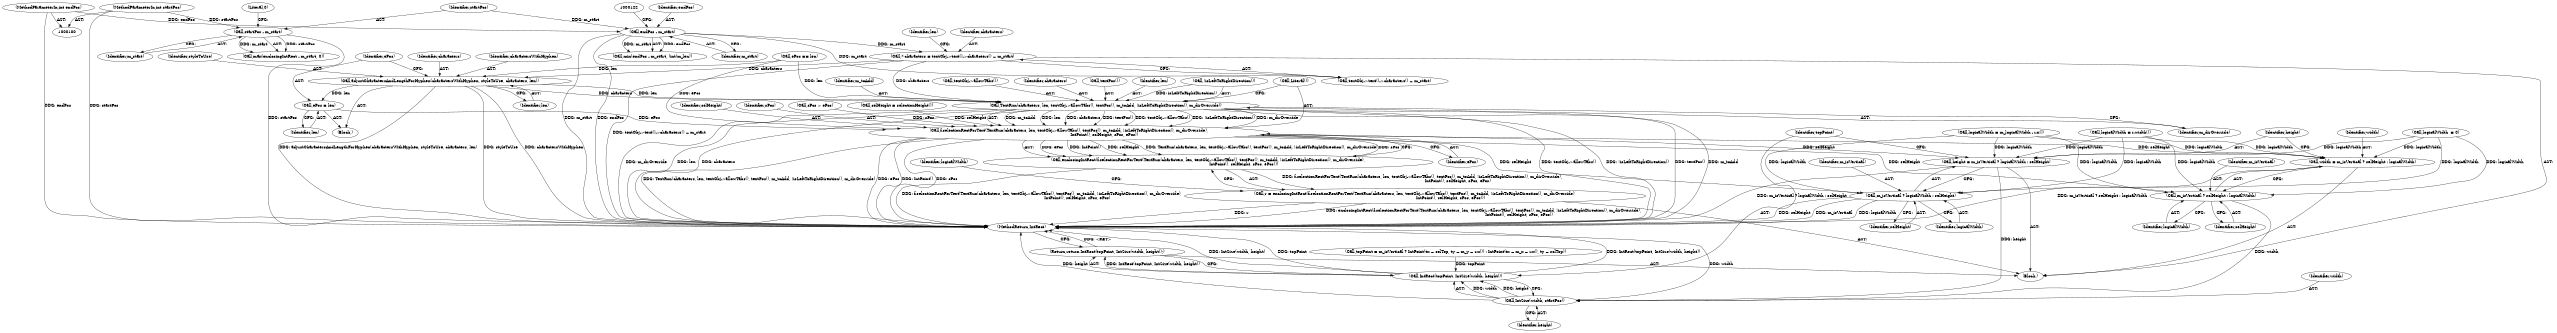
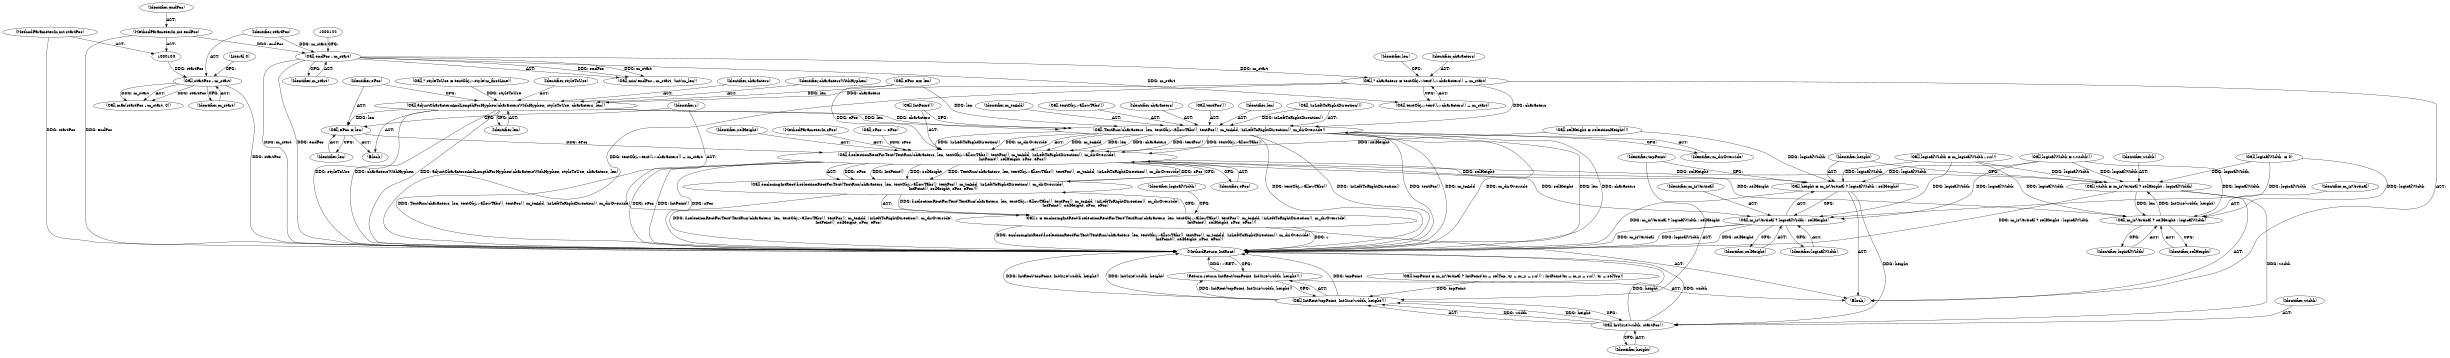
(665, 19) -> (166, 18)
(202, 20) -> (174, 71)
(283, 57) -> (139, 106)
none -> (462, 81)
(1294, 81) -> (918, 106)
none -> (686, 106)
(760, 106) -> (810, 130)
(2207, 155) -> (1738, 145)
(2239, 179) -> (2187, 204)
(2279, 179) -> (2146, 204)
(1962, 294) -> (2063, 317)
